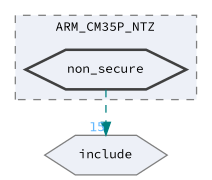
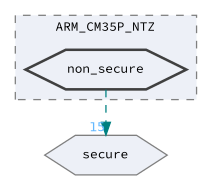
(106, 155) -> (106, 155)
